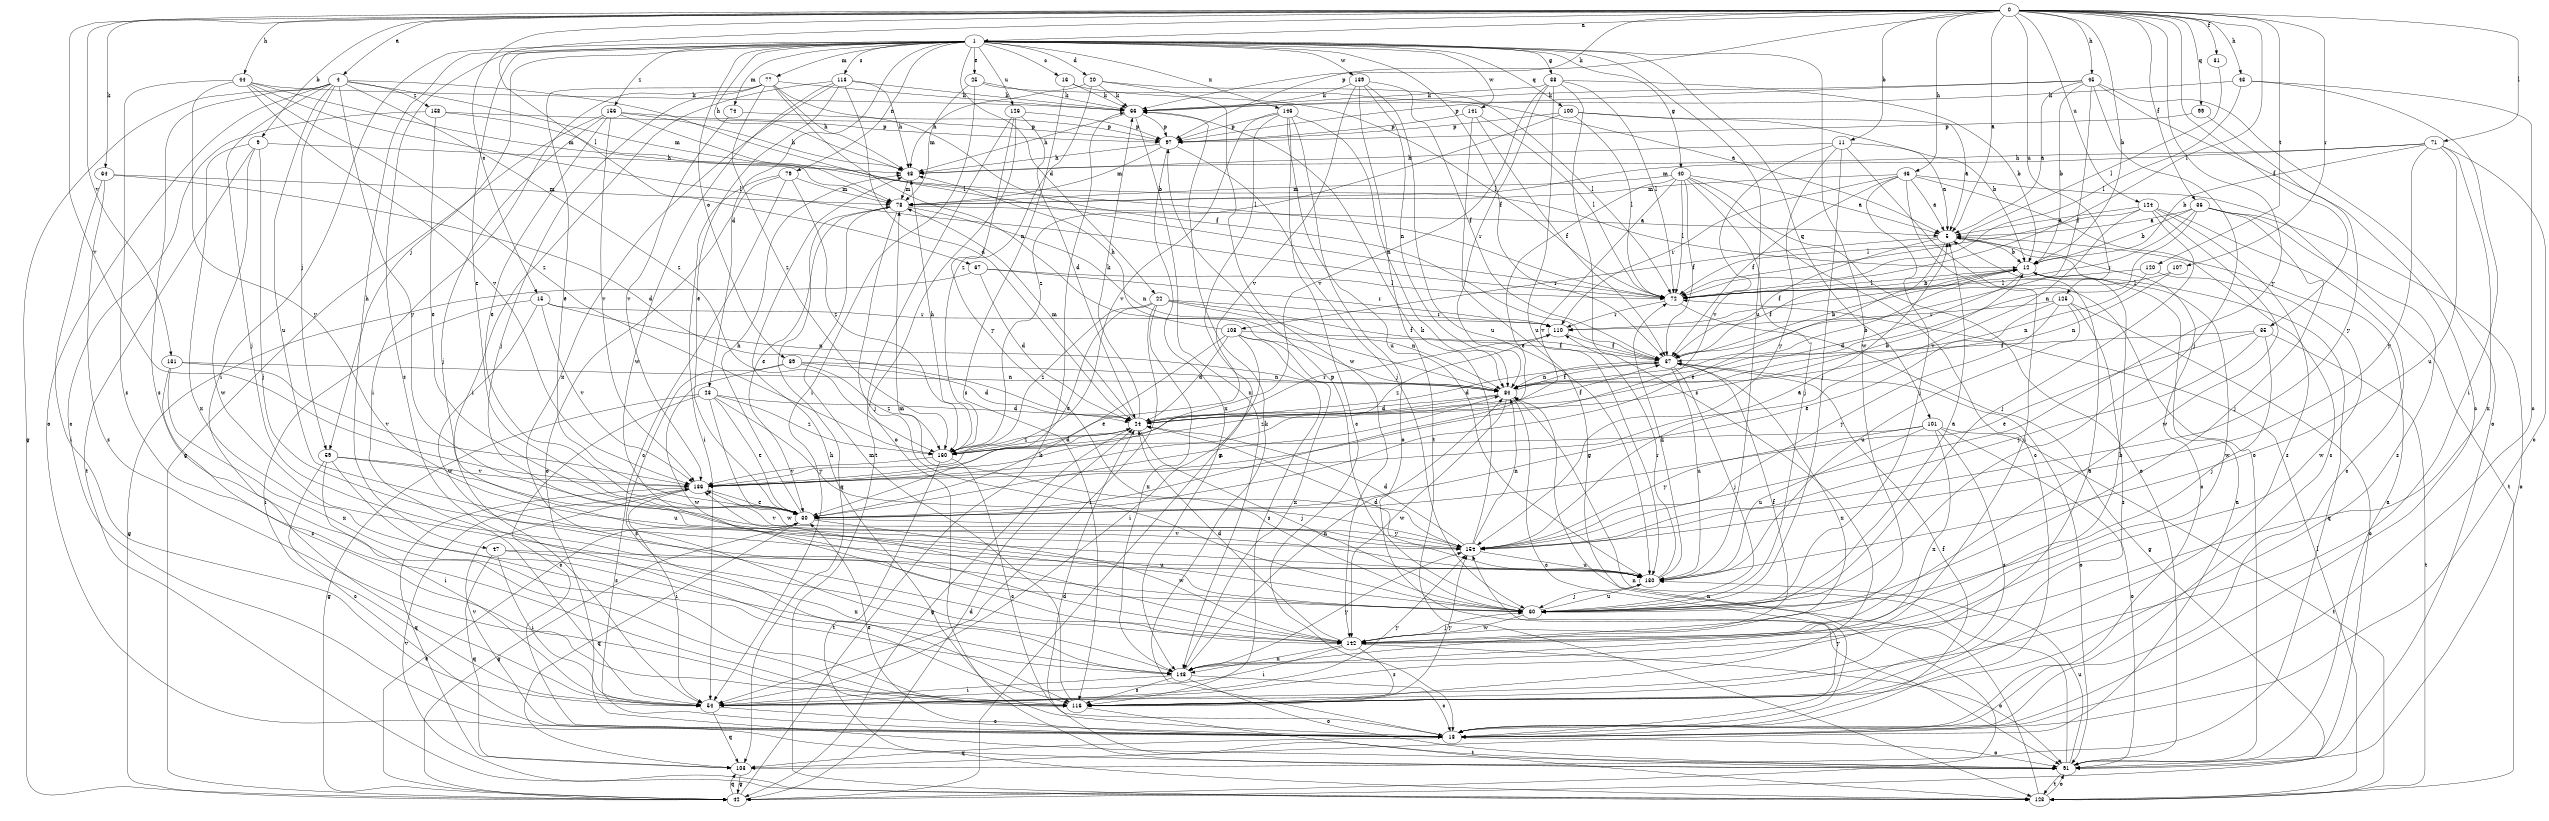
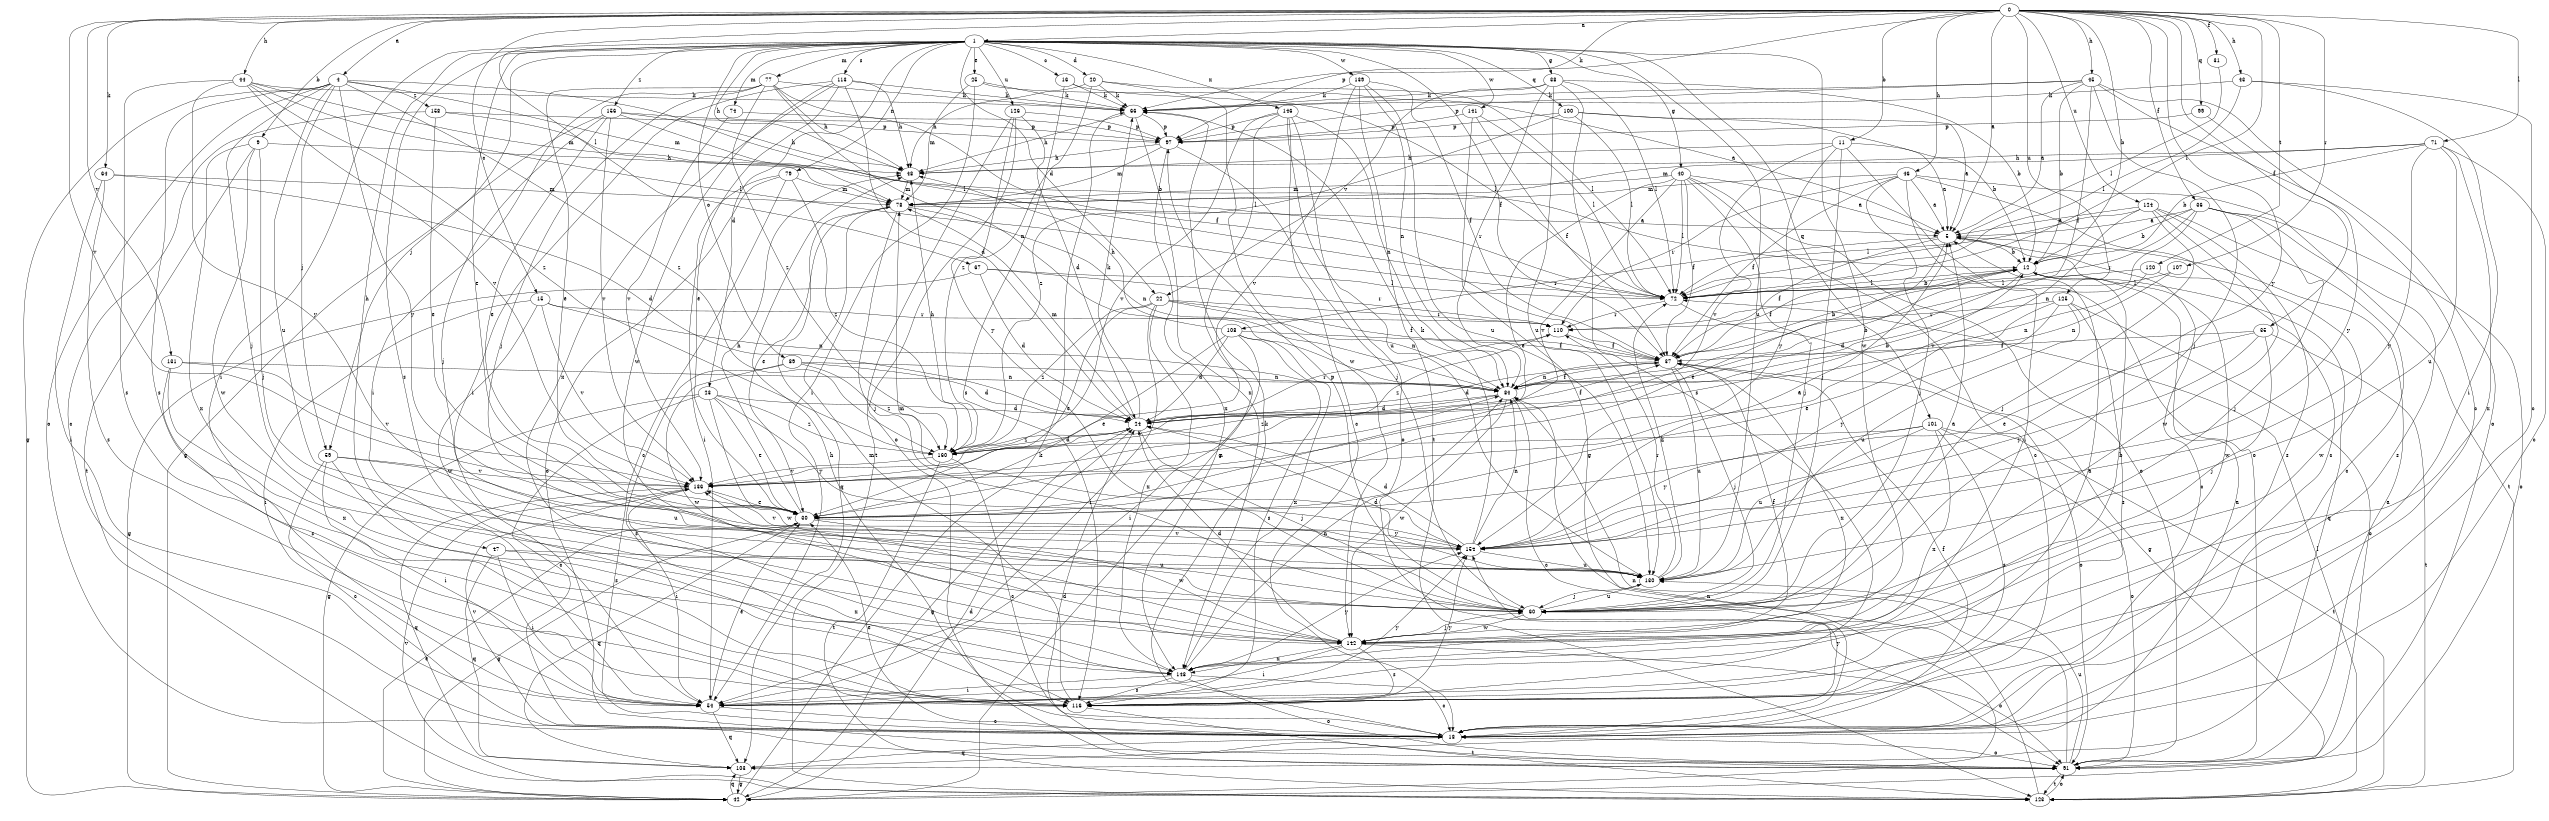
(1213, 407) -> (1358, 174)
none -> (740, 606)
